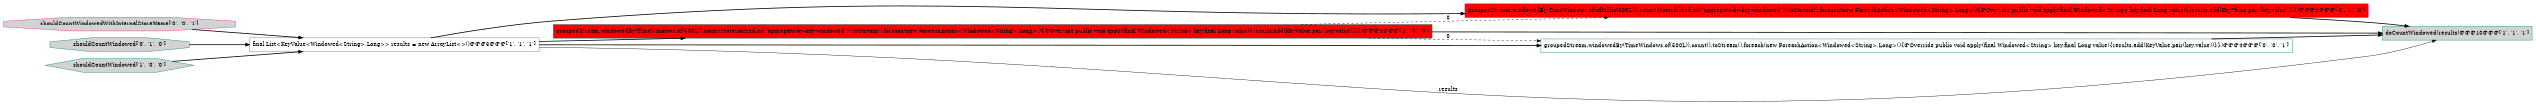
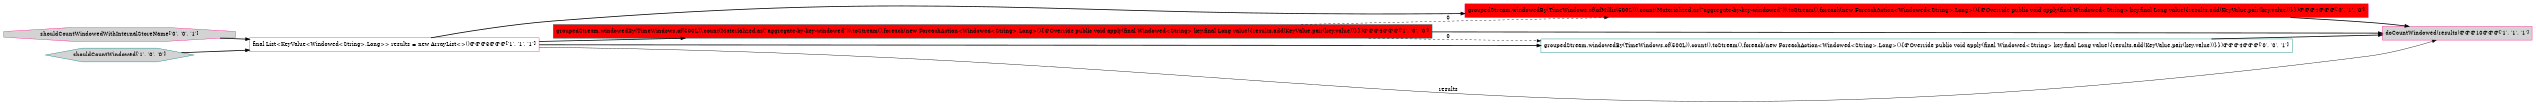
(2457, 33) -> (2457, 33)
(120, 45) -> none
